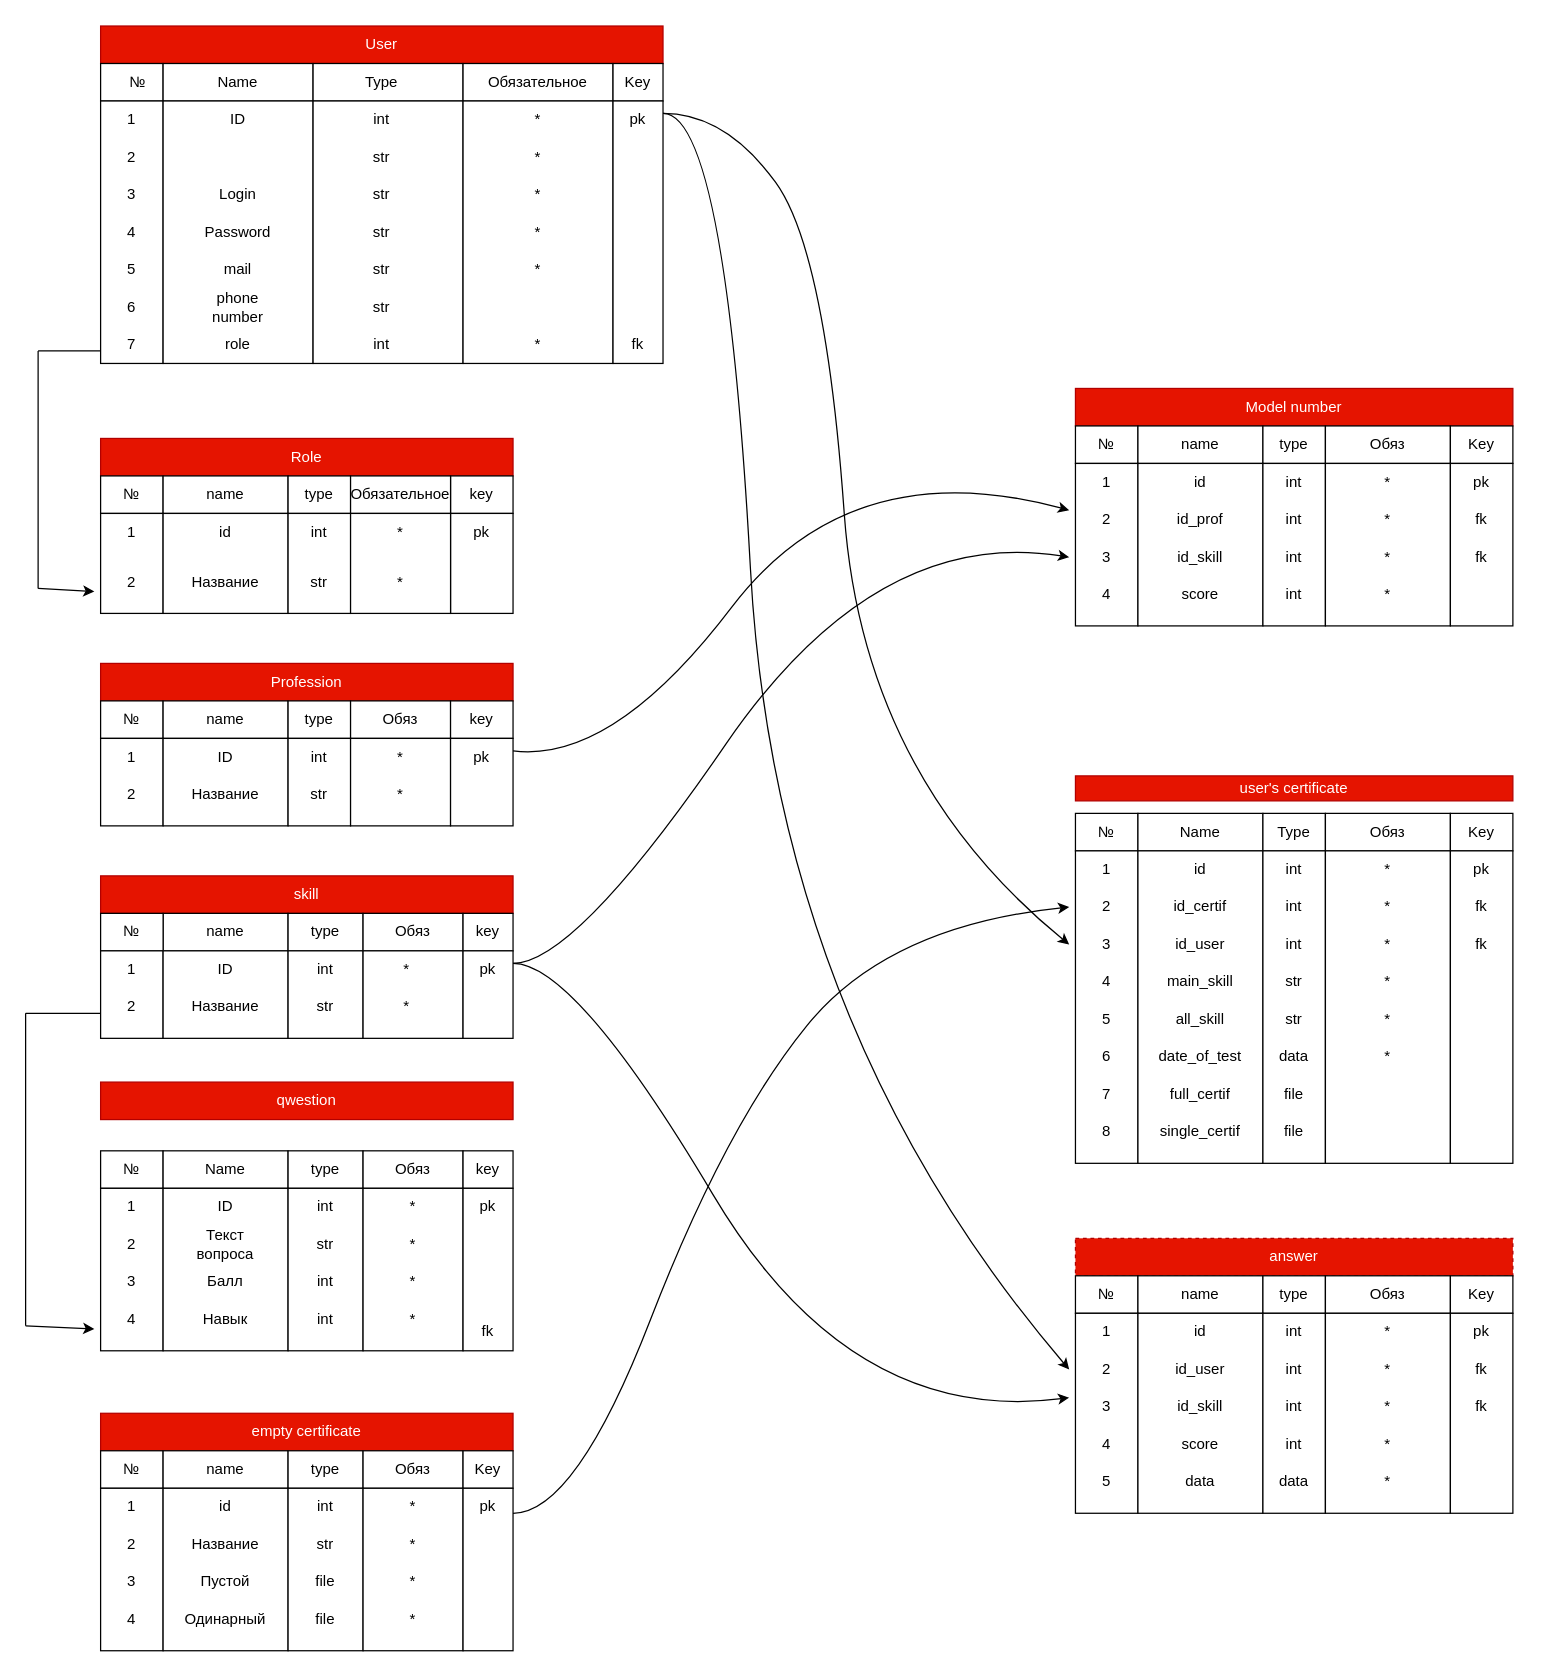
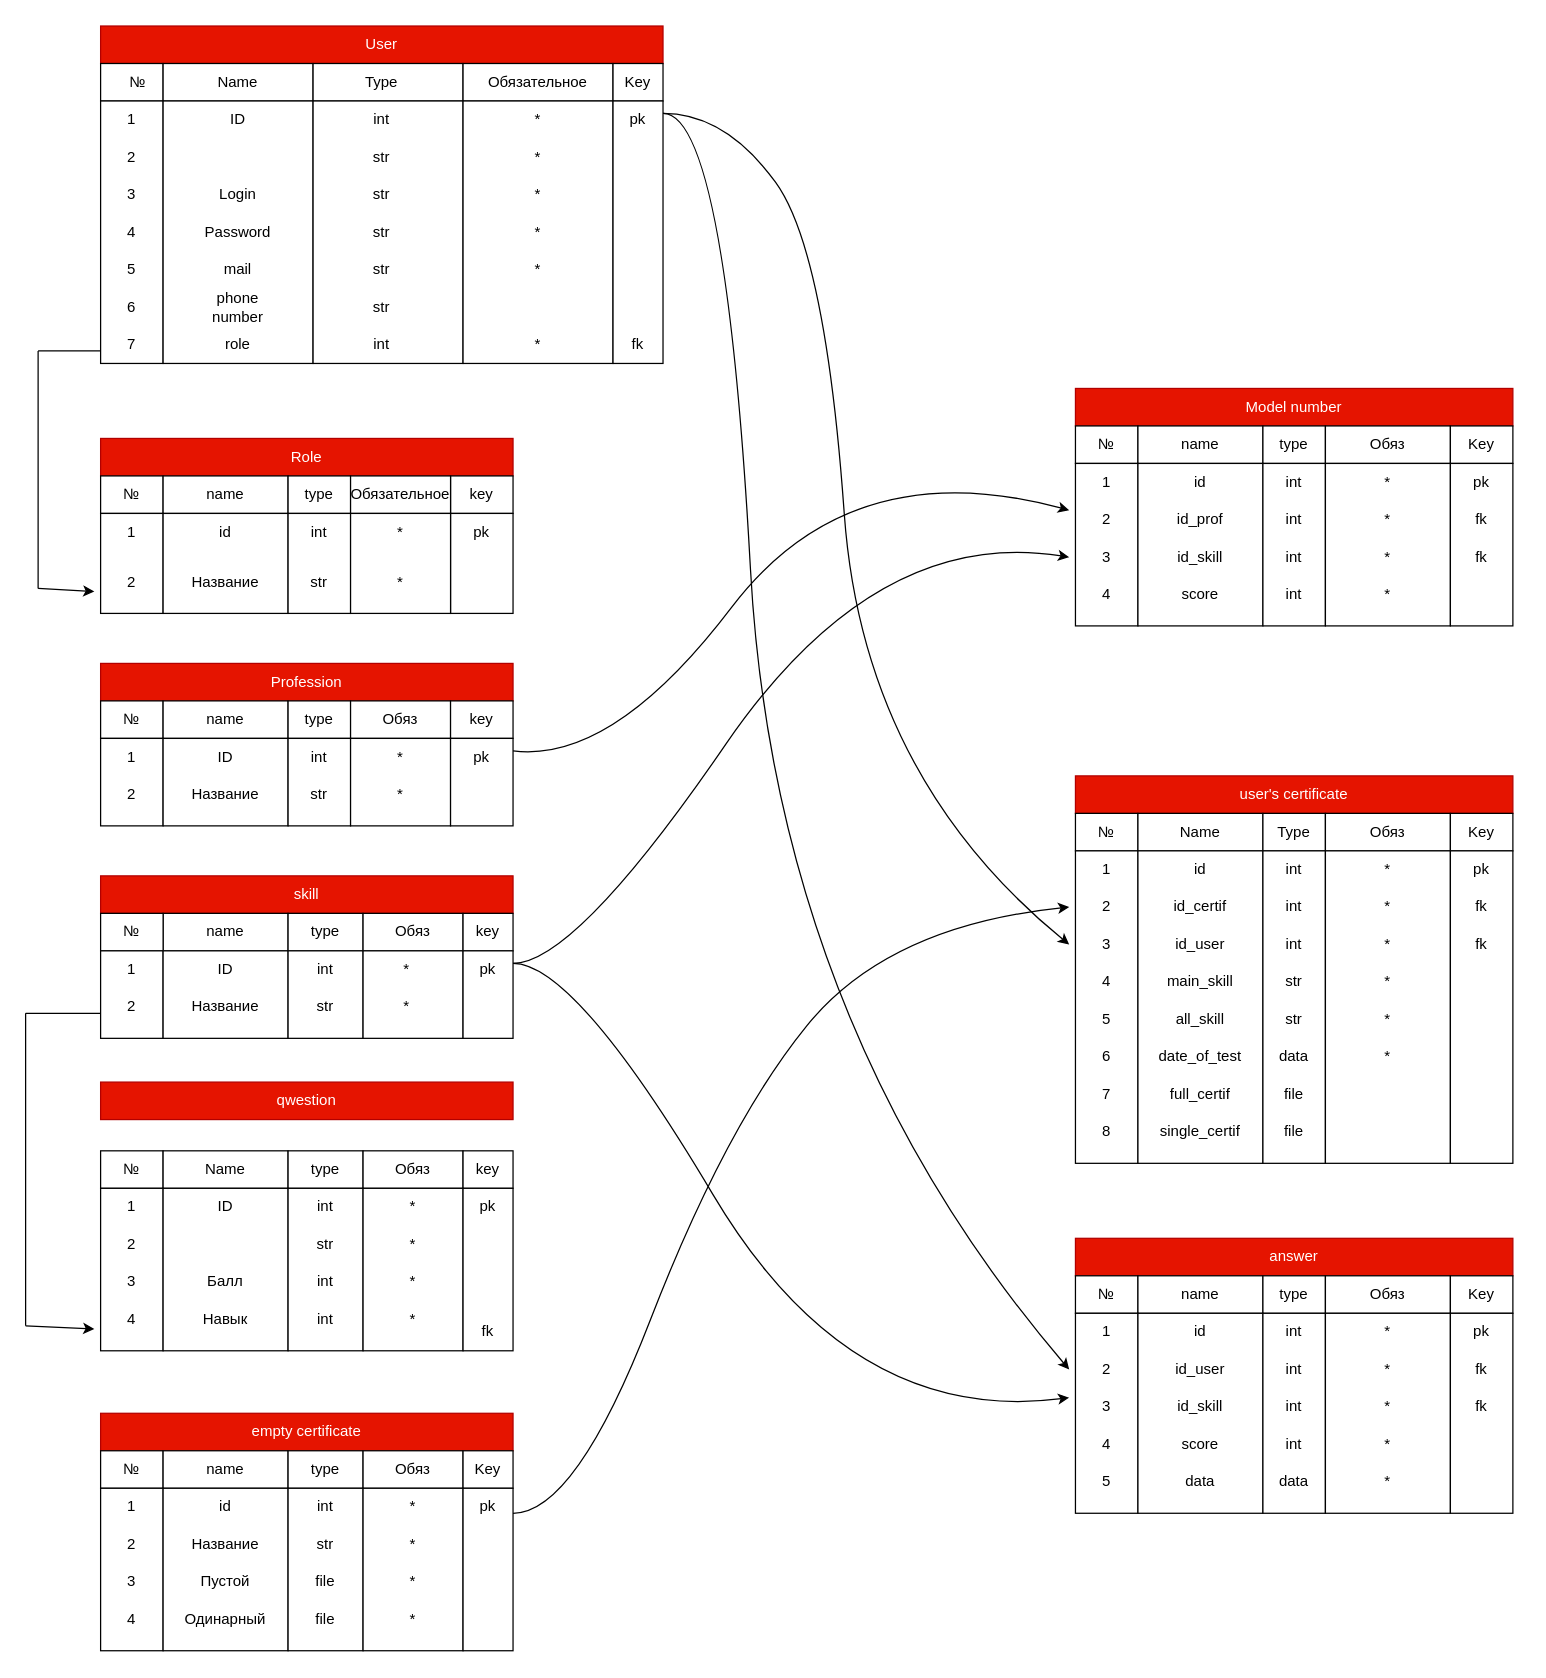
(1294, 788) -> (1294, 794)
(226, 1244) -> none
(1294, 1257) -> (1294, 1257)
